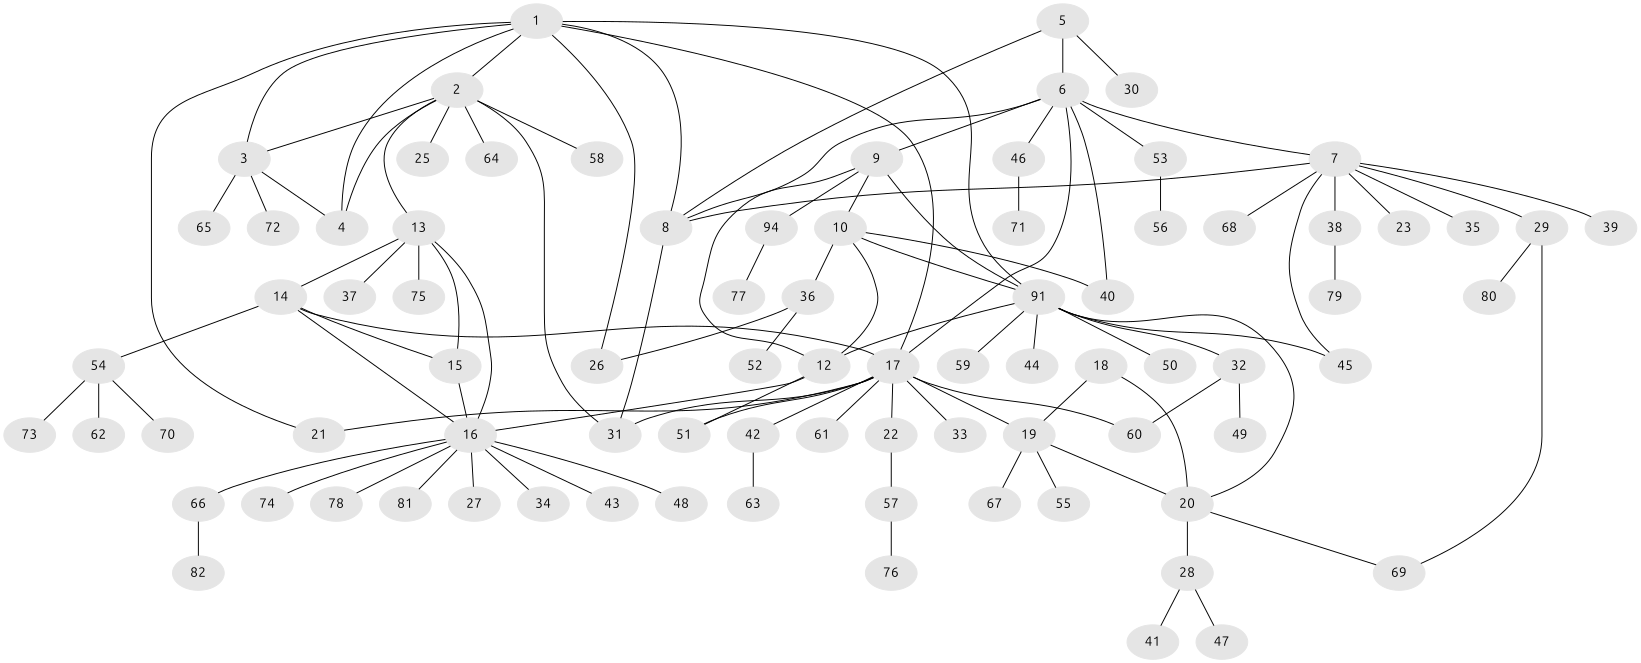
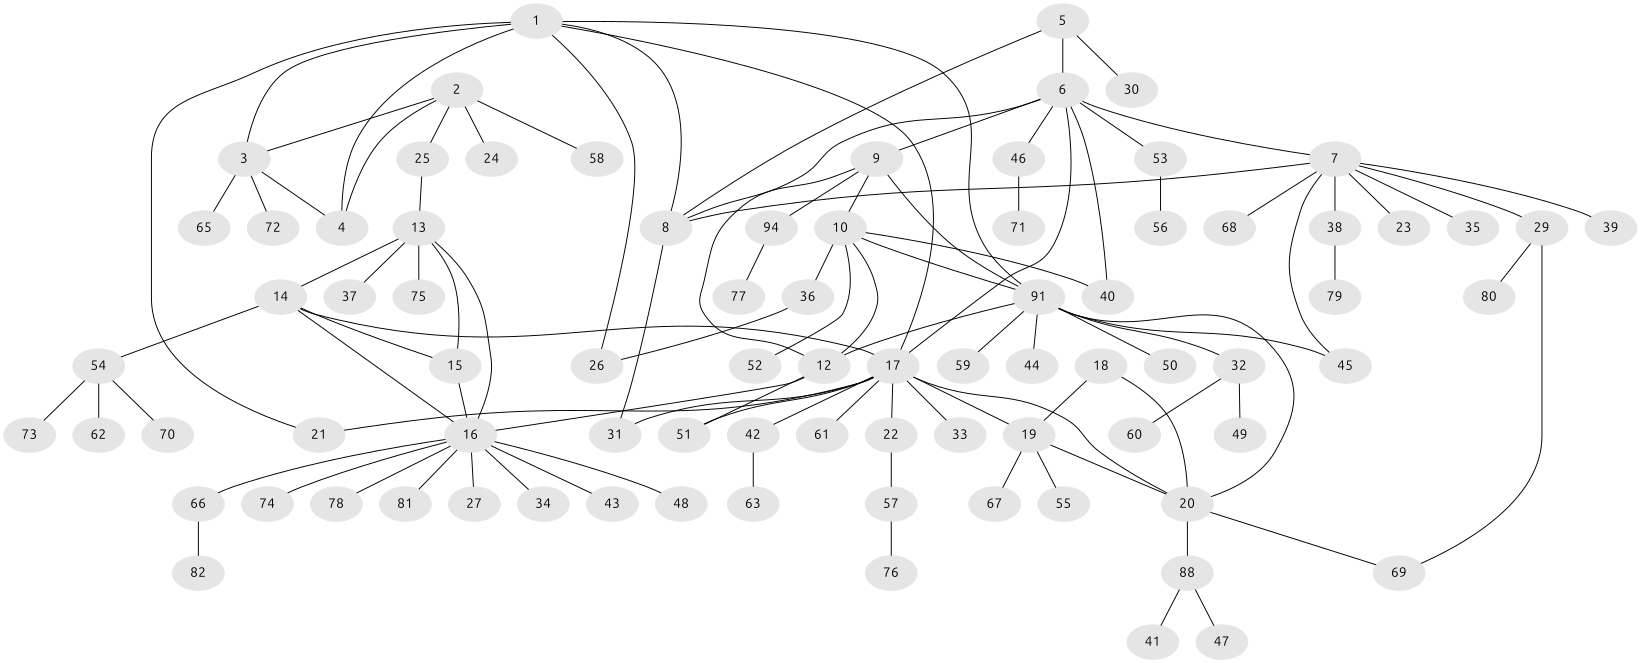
(497, 56) -> none
(386, 148) -> (421, 194)
(492, 159) -> (492, 159)
(544, 257) -> none
(784, 328) -> (840, 317)
(1013, 401) -> (1045, 409)
(1187, 573) -> (1187, 573)
